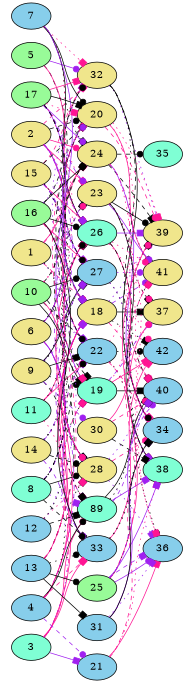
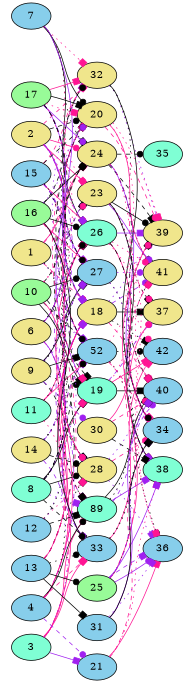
(31, 56) -> none
(63, 141) -> none
(31, 174) -> (31, 174)
(130, 229) -> (130, 269)
(97, 351) -> (97, 351)
(64, 397) -> (64, 397)
none -> (63, 444)
